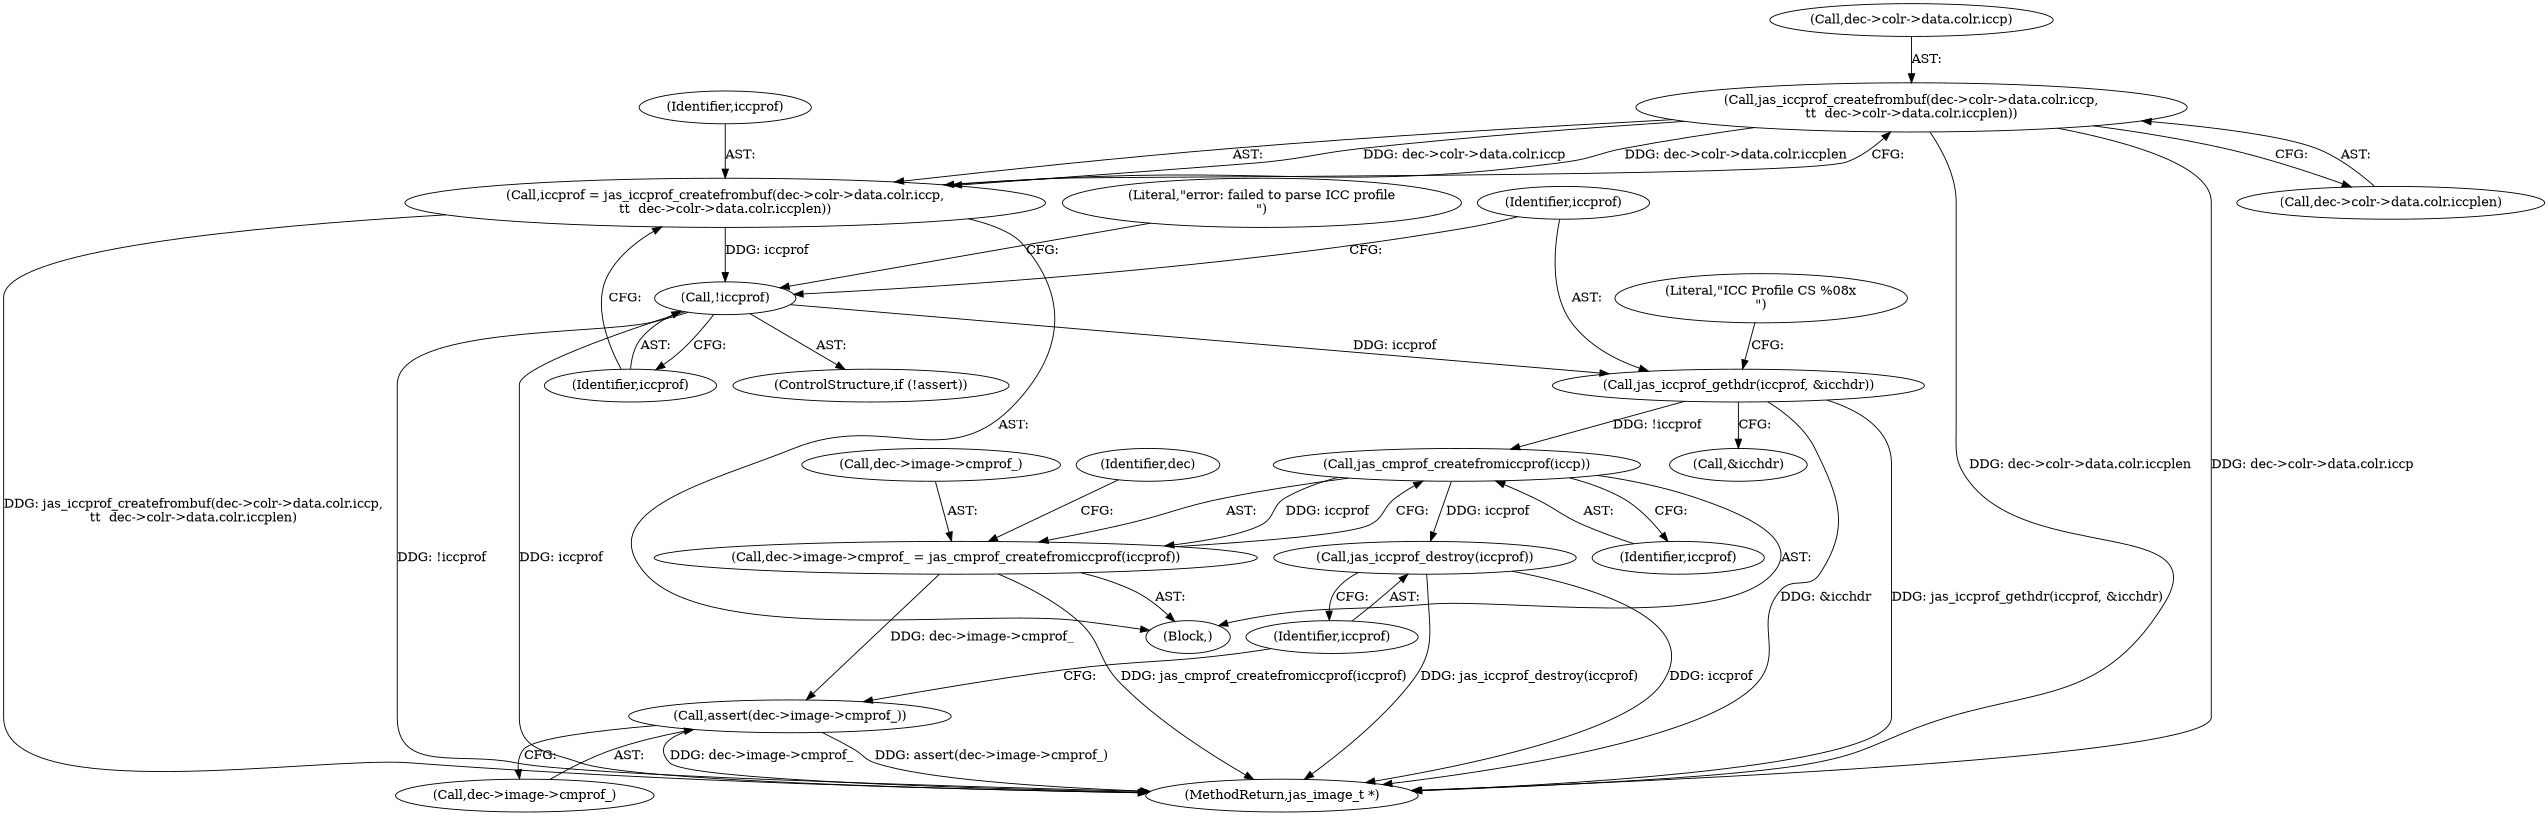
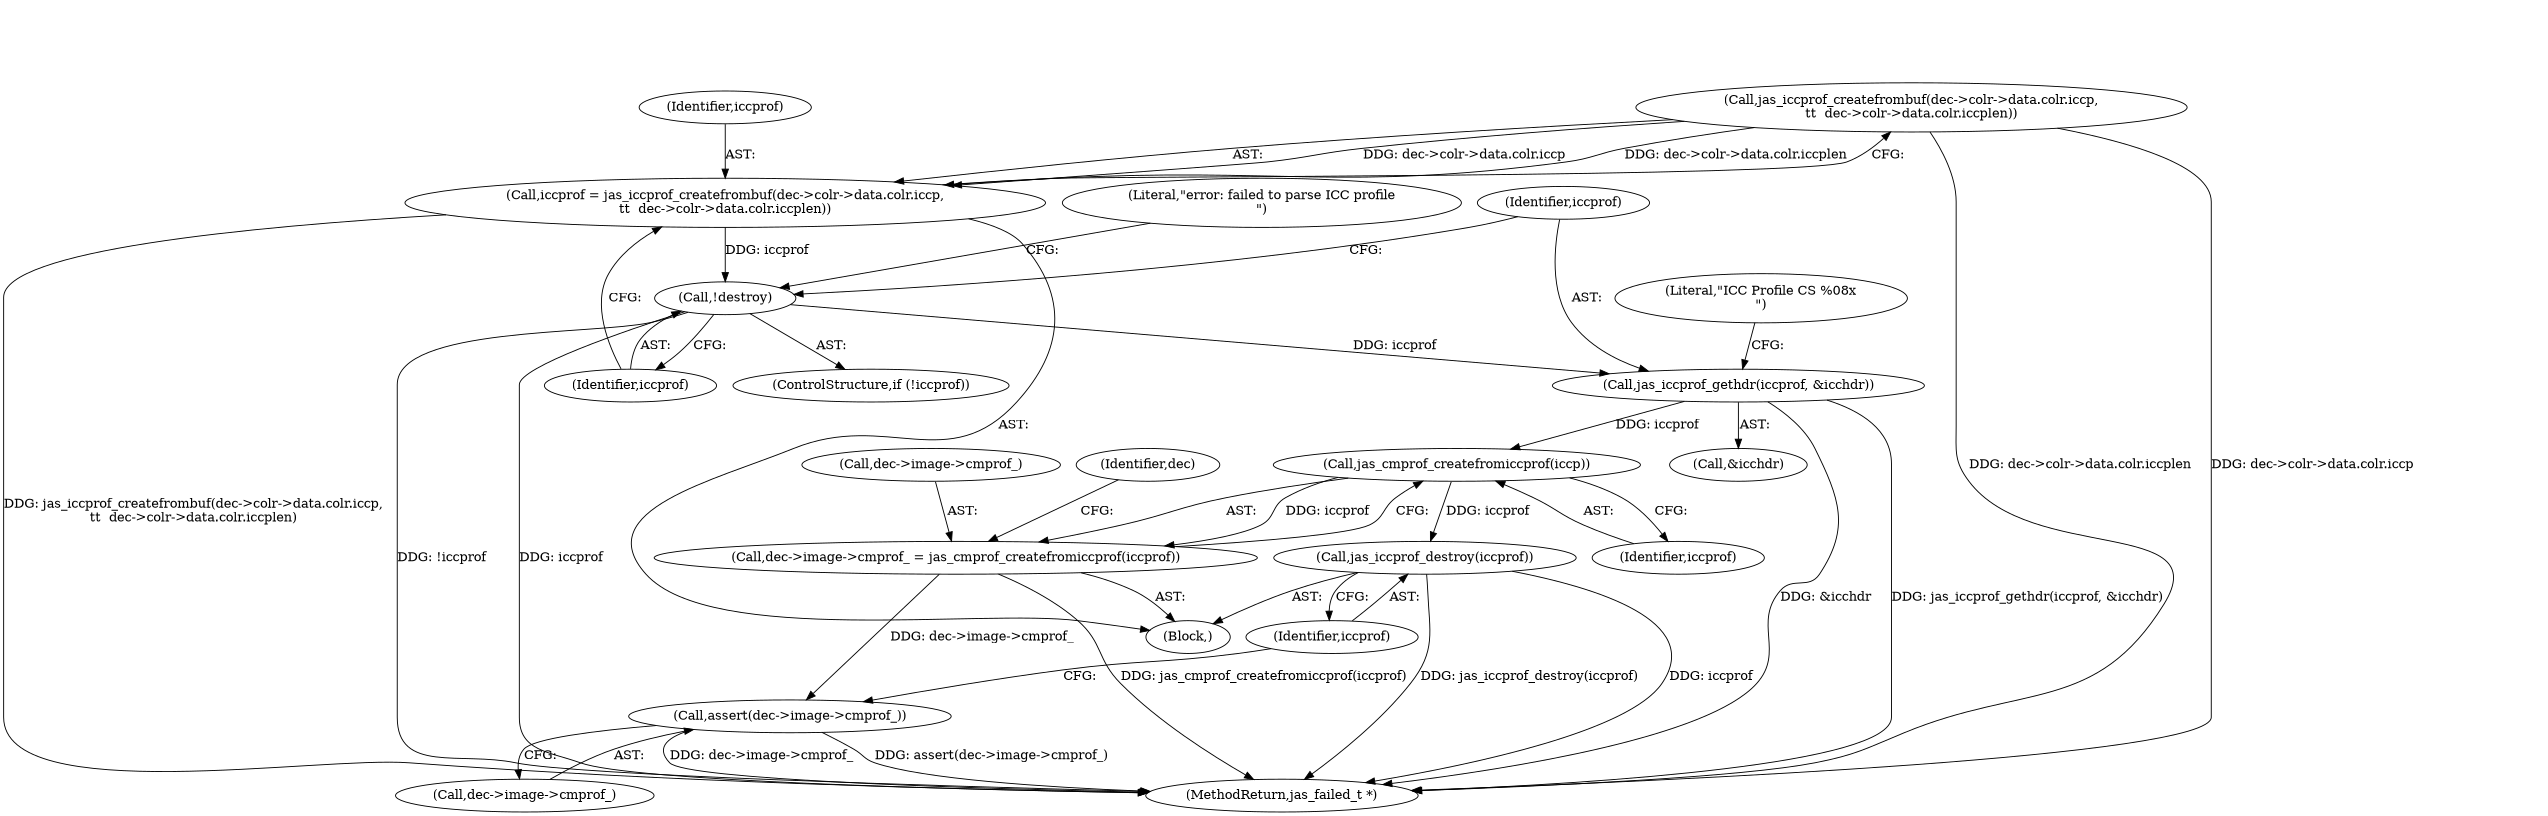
(1912, 20) -> none
(2391, 203) -> none
(725, 298) -> (725, 298)
(871, 386) -> (871, 386)
(1657, 425) -> (1657, 425)
(1757, 425) -> (1757, 425)
(1617, 608) -> (1288, 592)
(1282, 796) -> (1282, 796)
